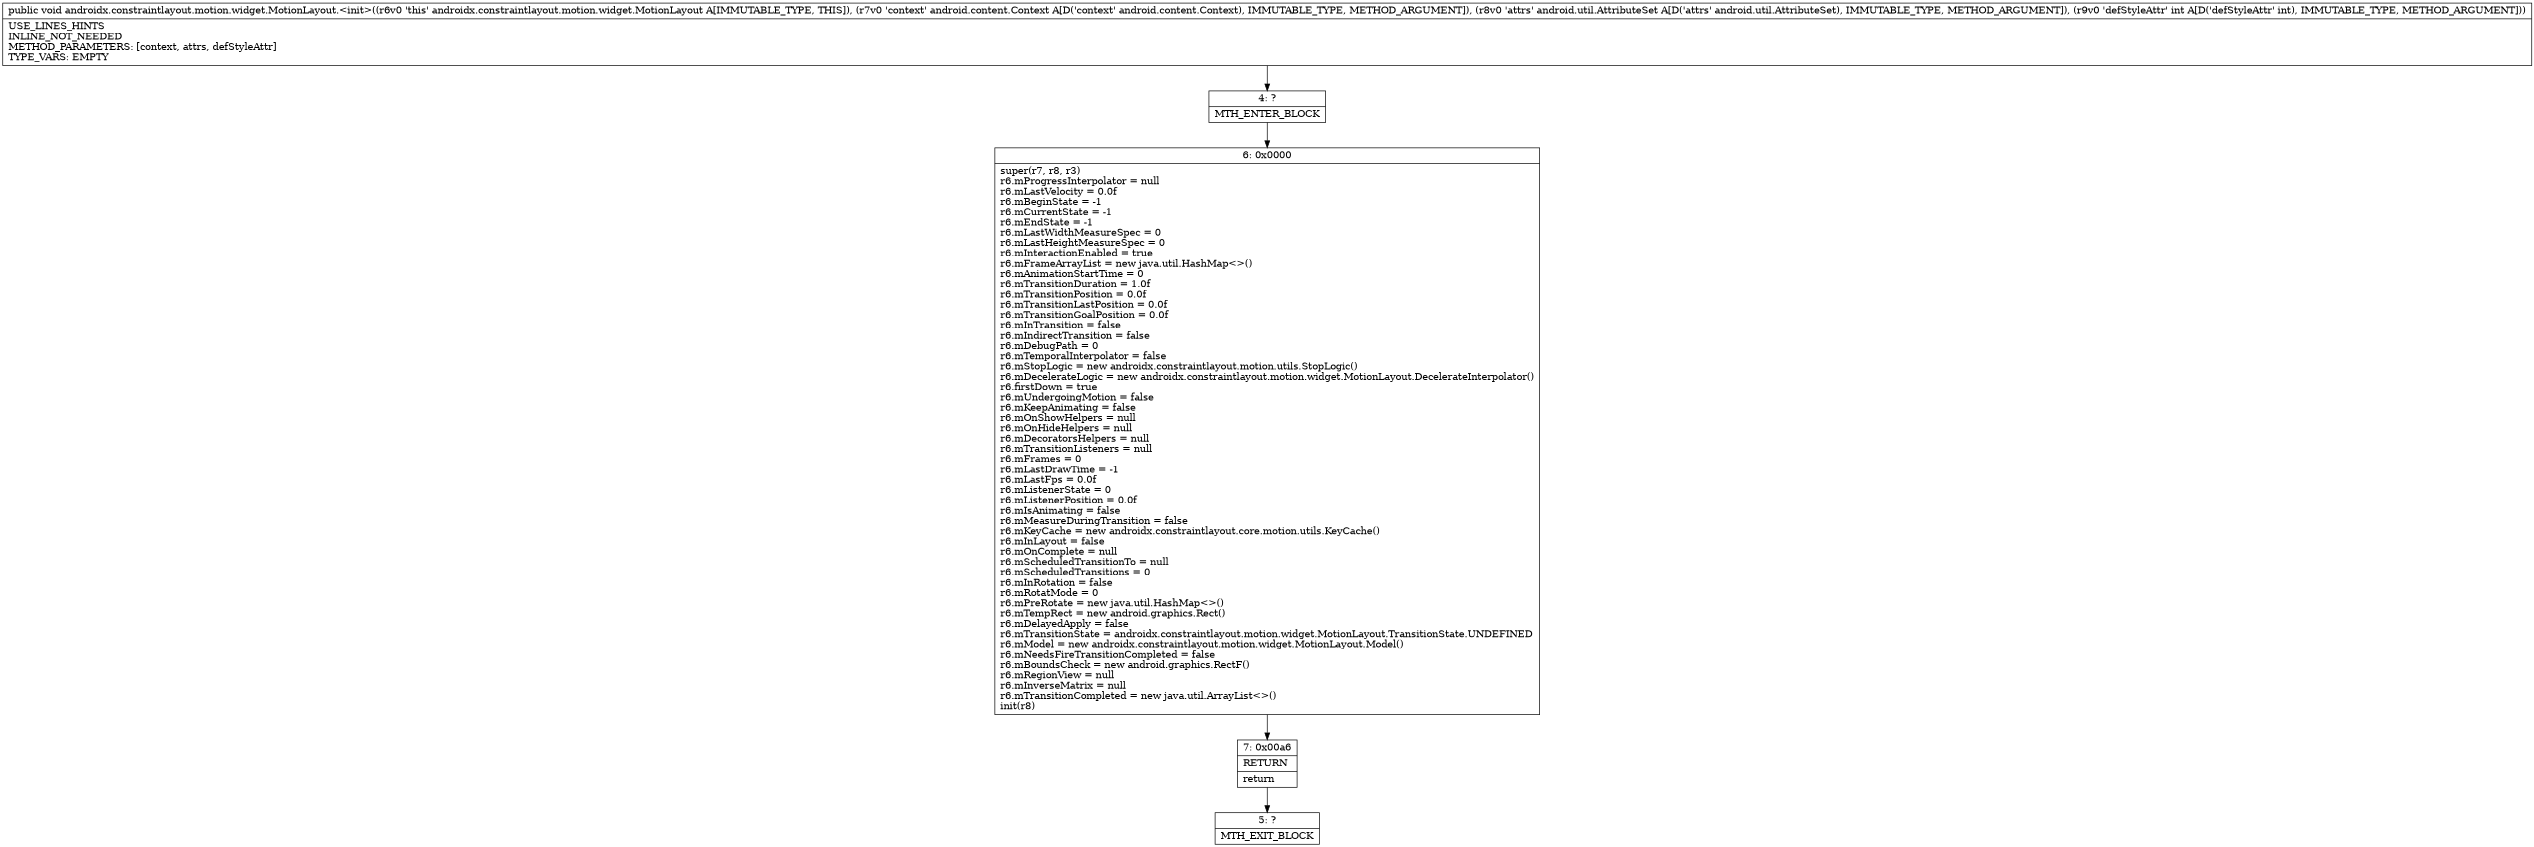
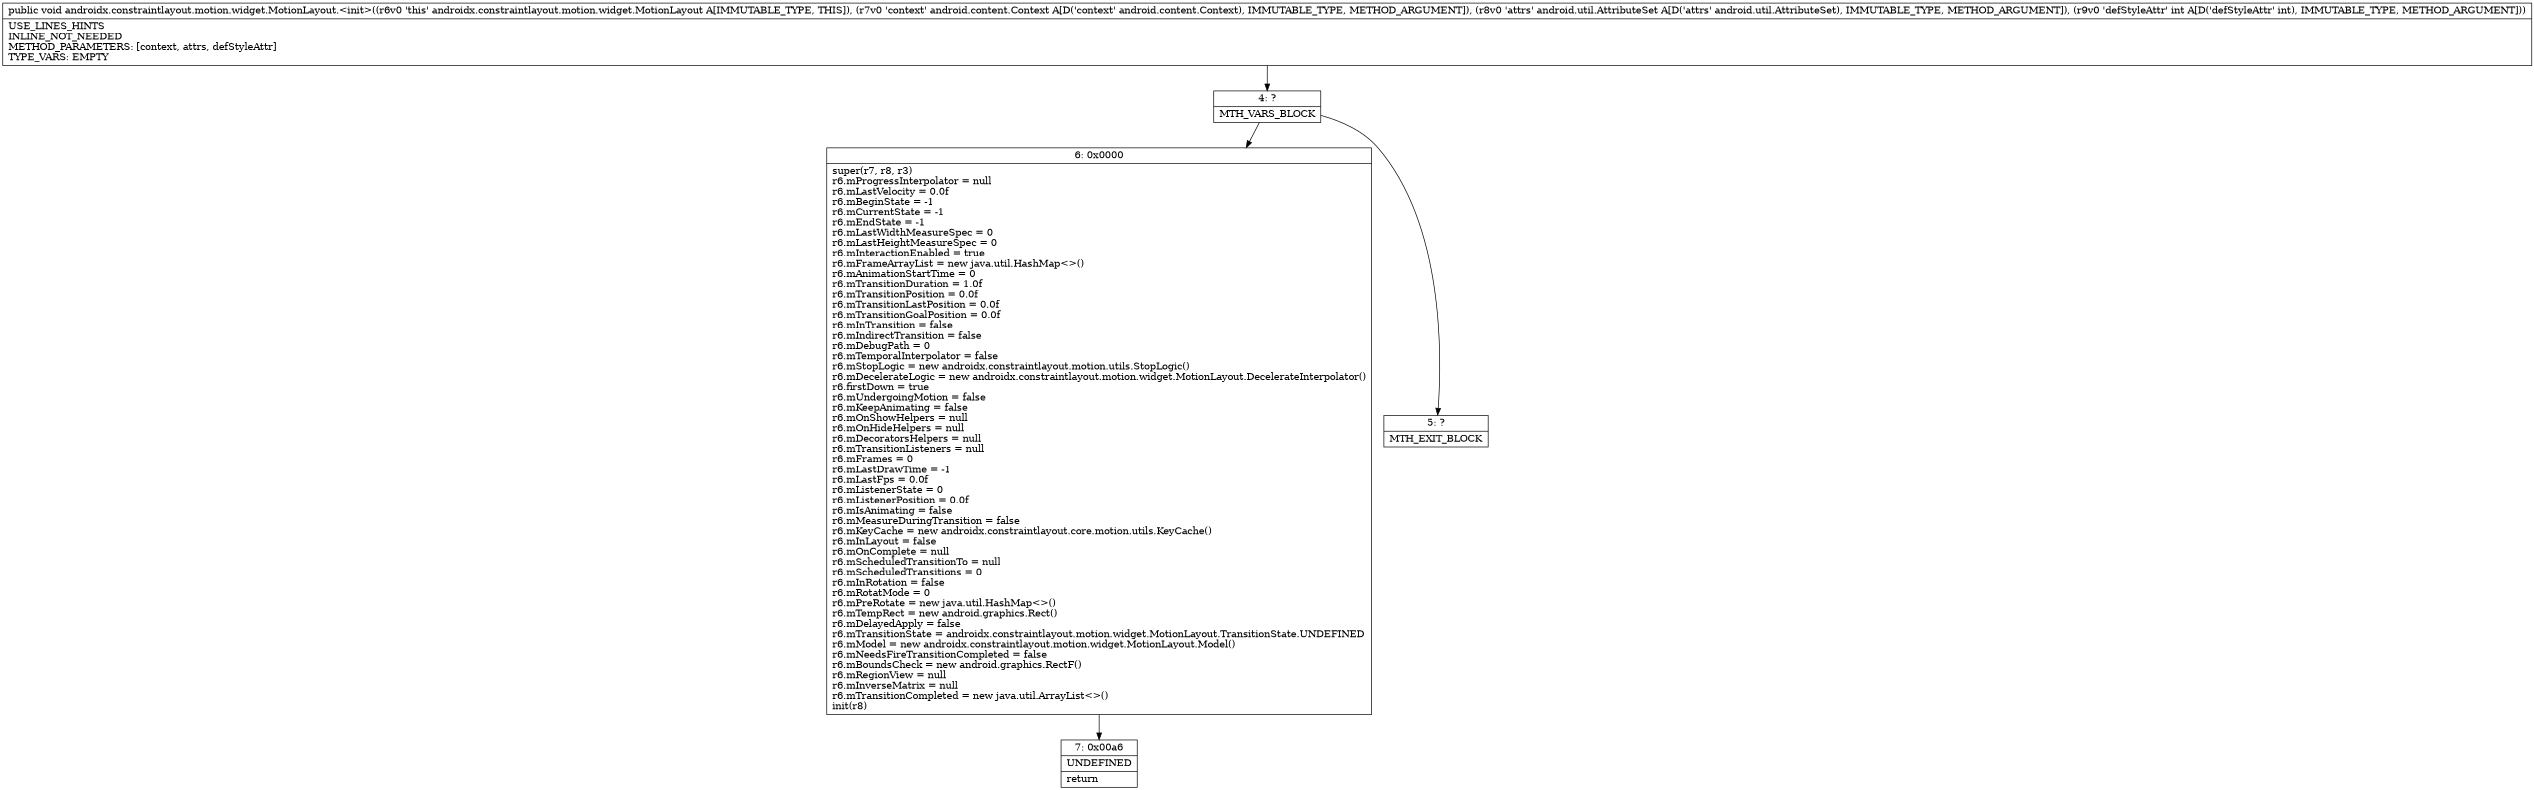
(1267, 114) -> (1267, 114)
(1265, 763) -> (1099, 763)
(1267, 797) -> (1424, 240)
